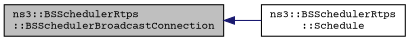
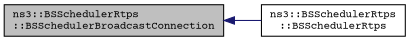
(333, 20) -> (333, 20)
